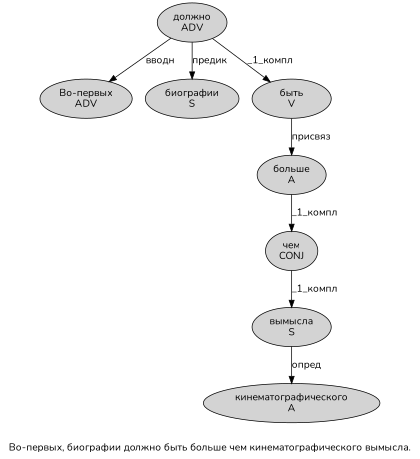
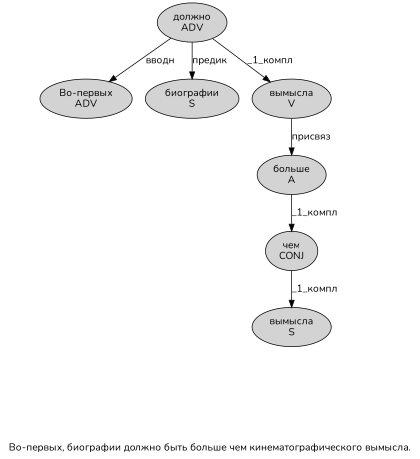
(292, 99) -> (292, 99)
(292, 403) -> none
